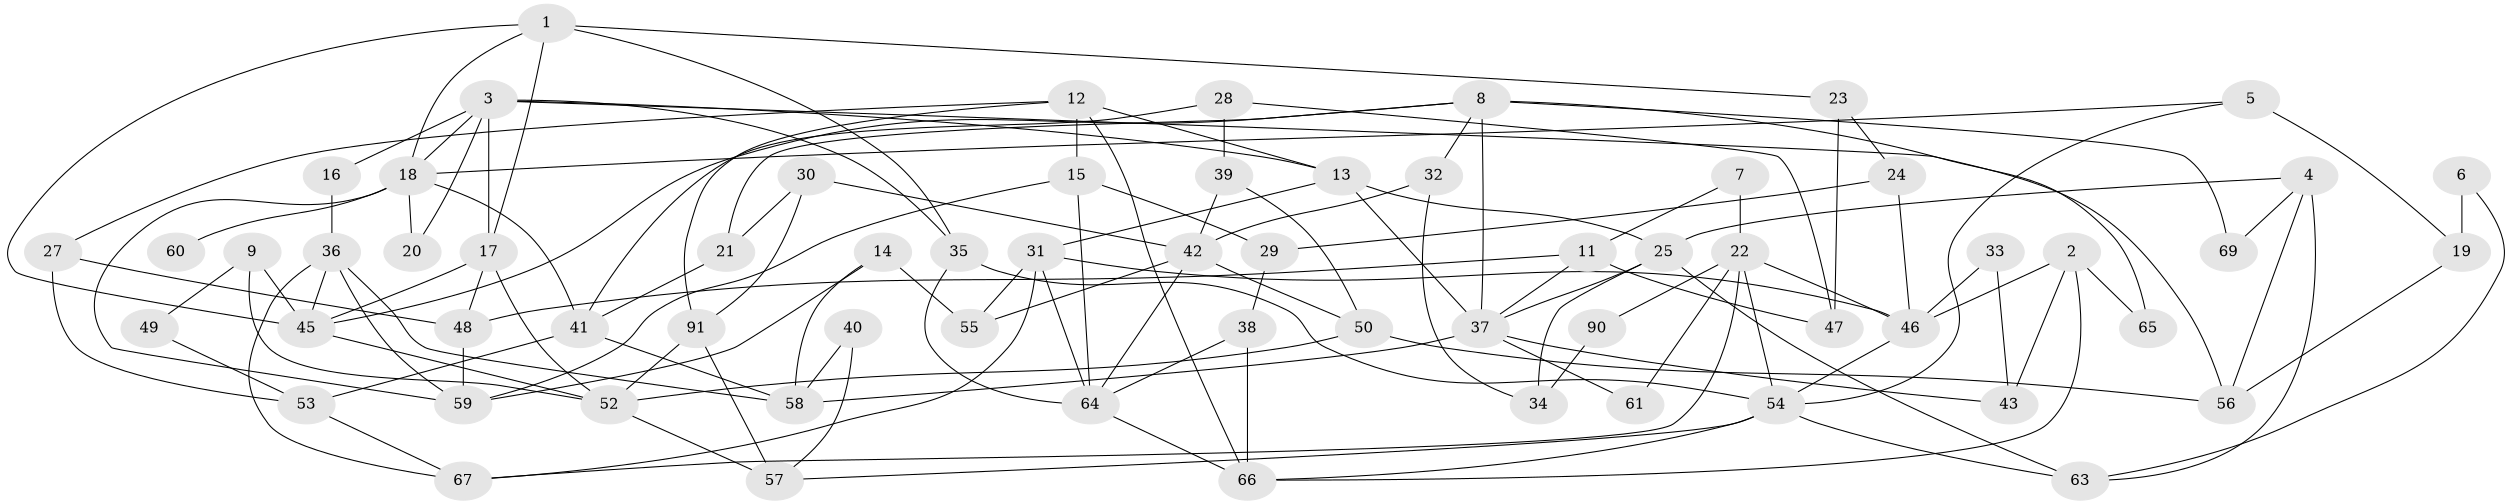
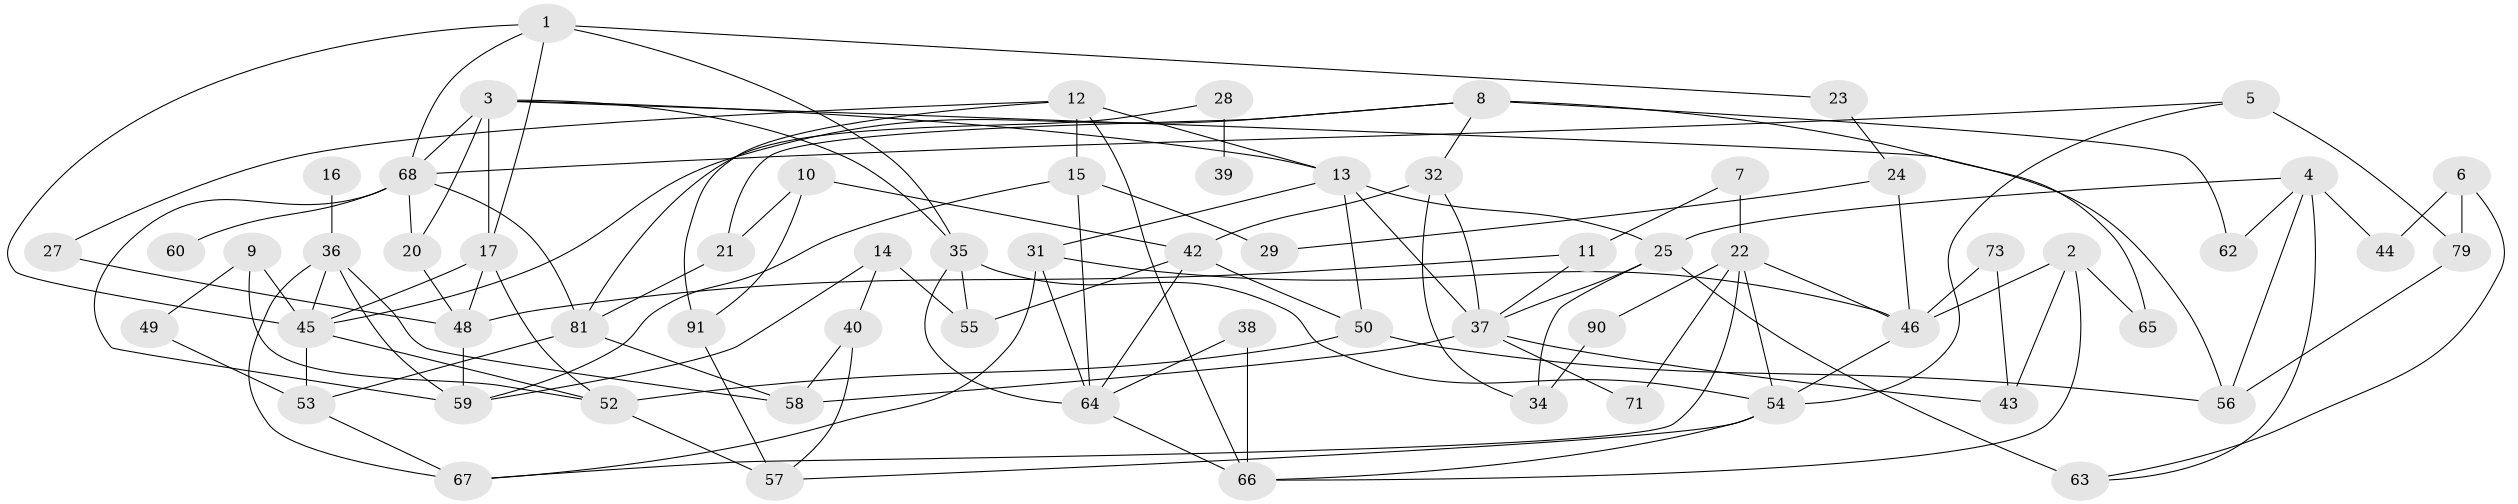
(430, 129) -> none
(408, 176) -> (408, 176)
(807, 176) -> (807, 176)
(1208, 216) -> none
(1483, 219) -> (1469, 250)
(1313, 239) -> (1353, 252)
(1996, 252) -> (1996, 252)
(2229, 252) -> (2229, 252)
none -> (2386, 252)
(2462, 252) -> (2462, 252)
none -> (438, 290)
(1003, 290) -> (965, 290)
(1259, 290) -> none
(812, 316) -> (868, 290)
(580, 329) -> (580, 329)
(1835, 329) -> none
(653, 367) -> none
(135, 374) -> (306, 373)
(1635, 405) -> (1635, 405)
(1912, 448) -> none
